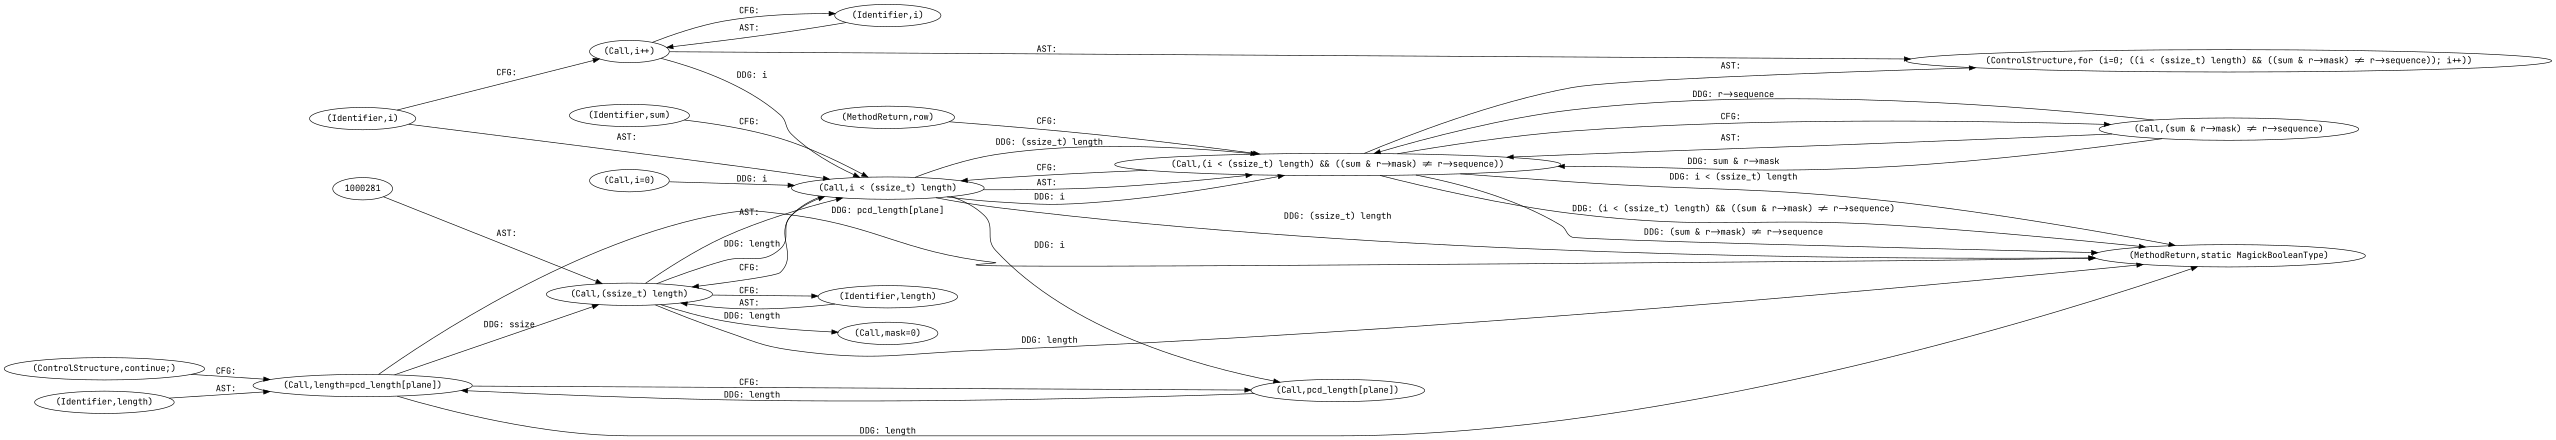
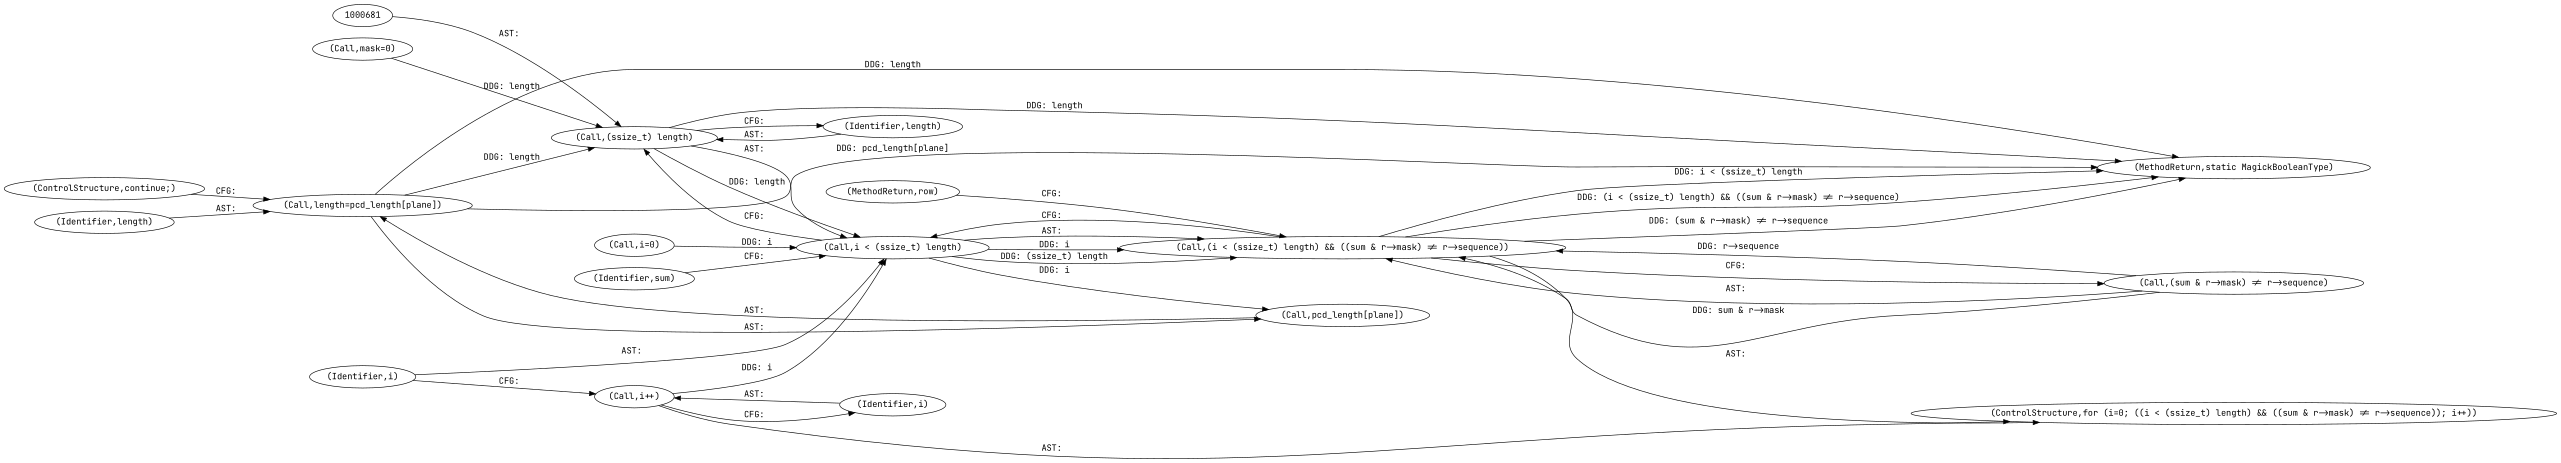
(363, 189) -> (363, 16)
(1511, 248) -> none
(745, 324) -> (494, 92)
(509, 325) -> (512, 157)
(752, 383) -> (757, 327)
(752, 395) -> (757, 311)
